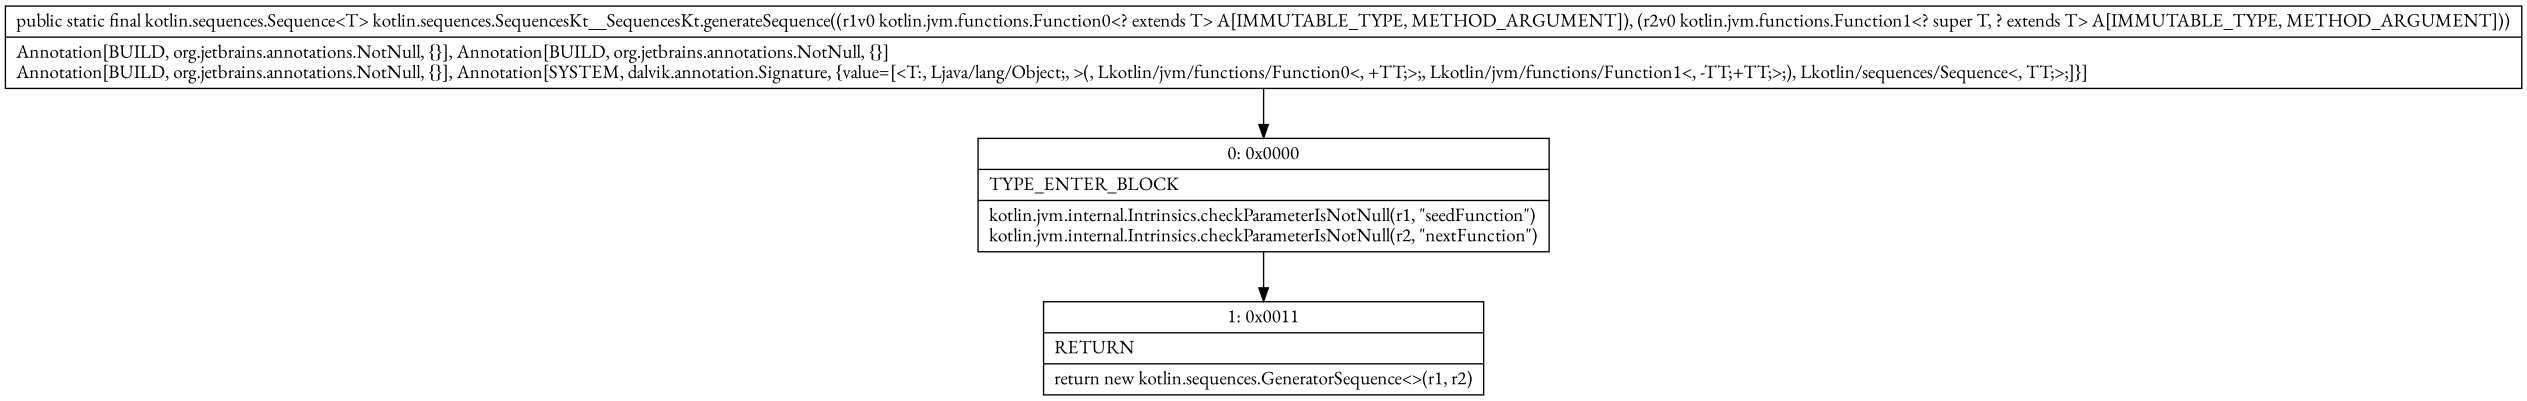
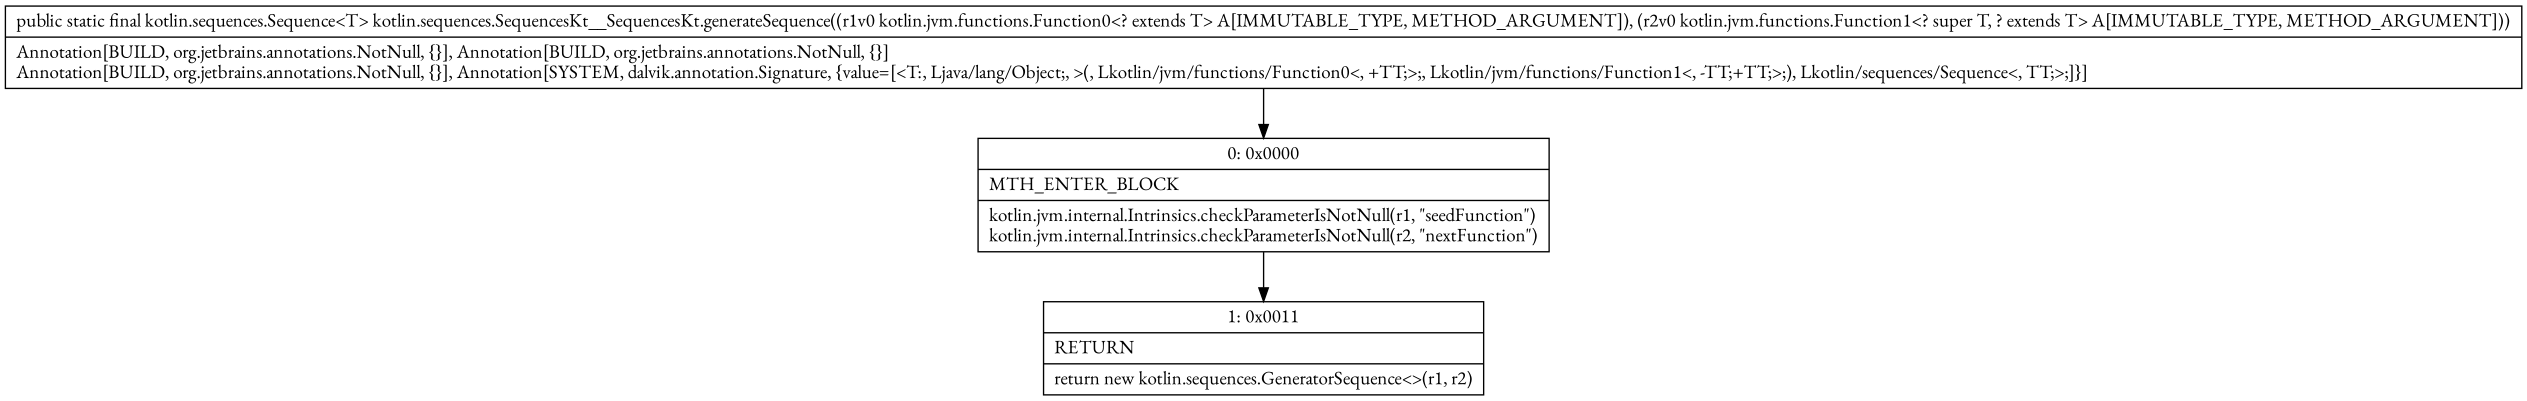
(1085, 184) -> (1085, 184)
